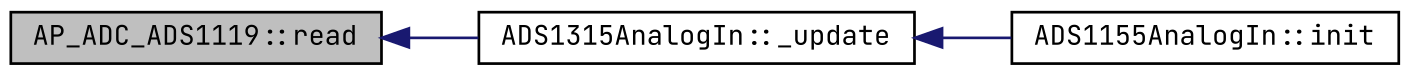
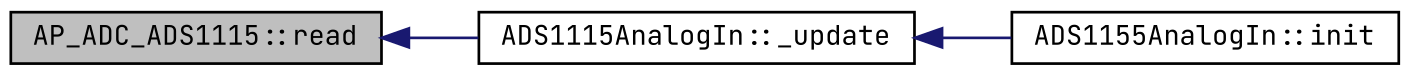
(196, 38) -> (196, 38)
(697, 38) -> (697, 38)
